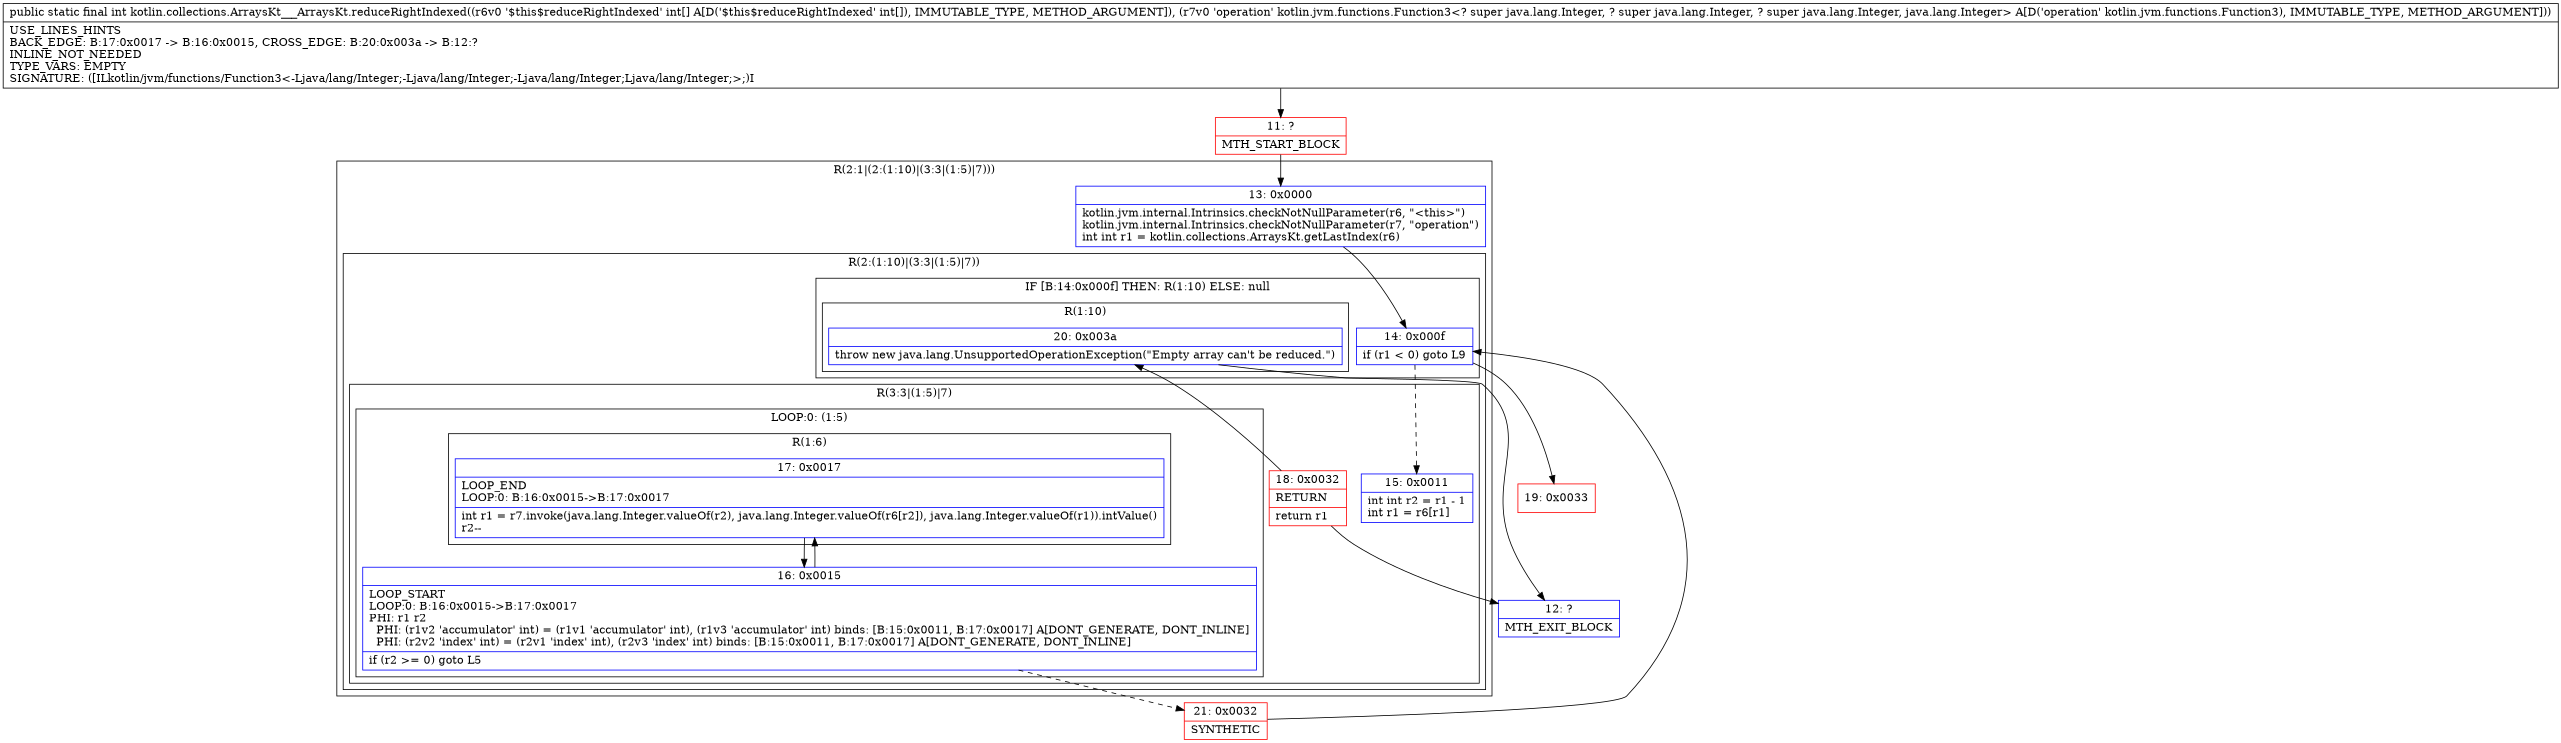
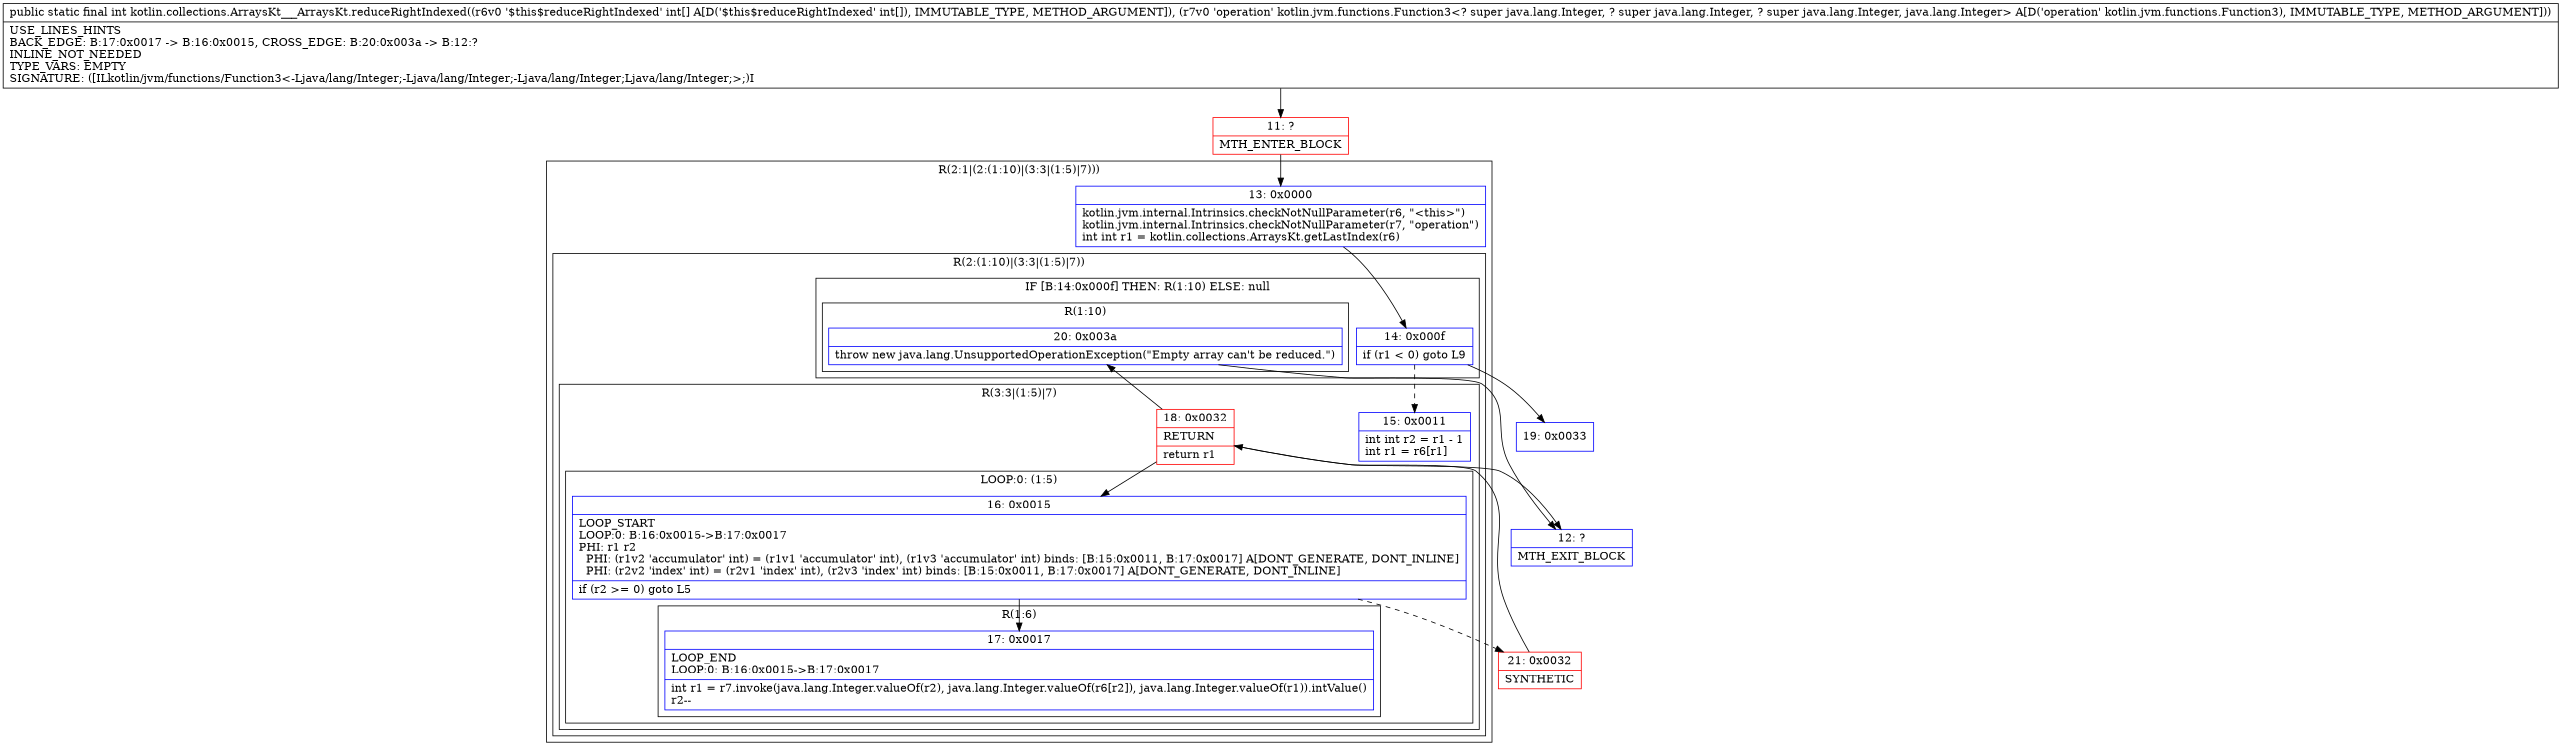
(1281, 145) -> (1281, 145)
(1557, 498) -> (1555, 437)
(804, 550) -> (1132, 477)
(1662, 648) -> (1498, 508)
